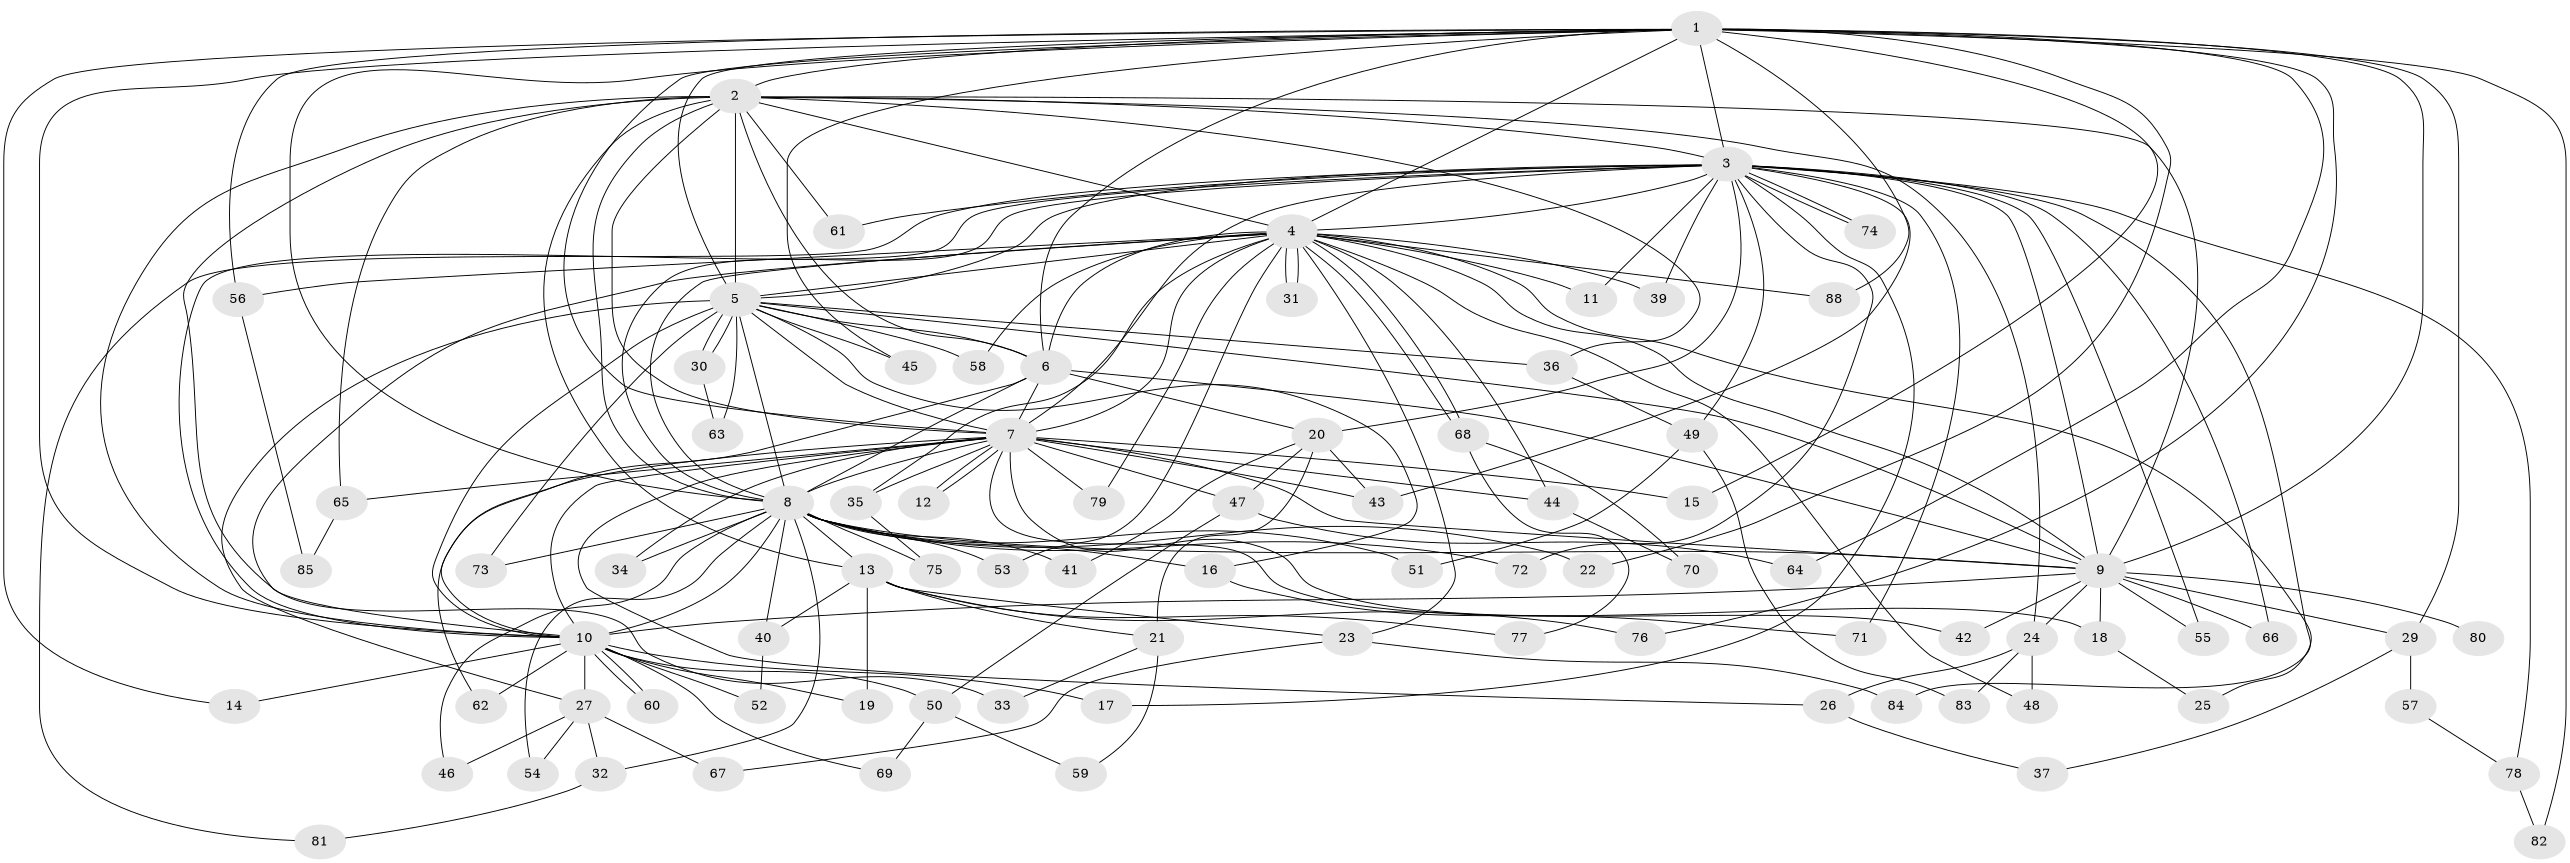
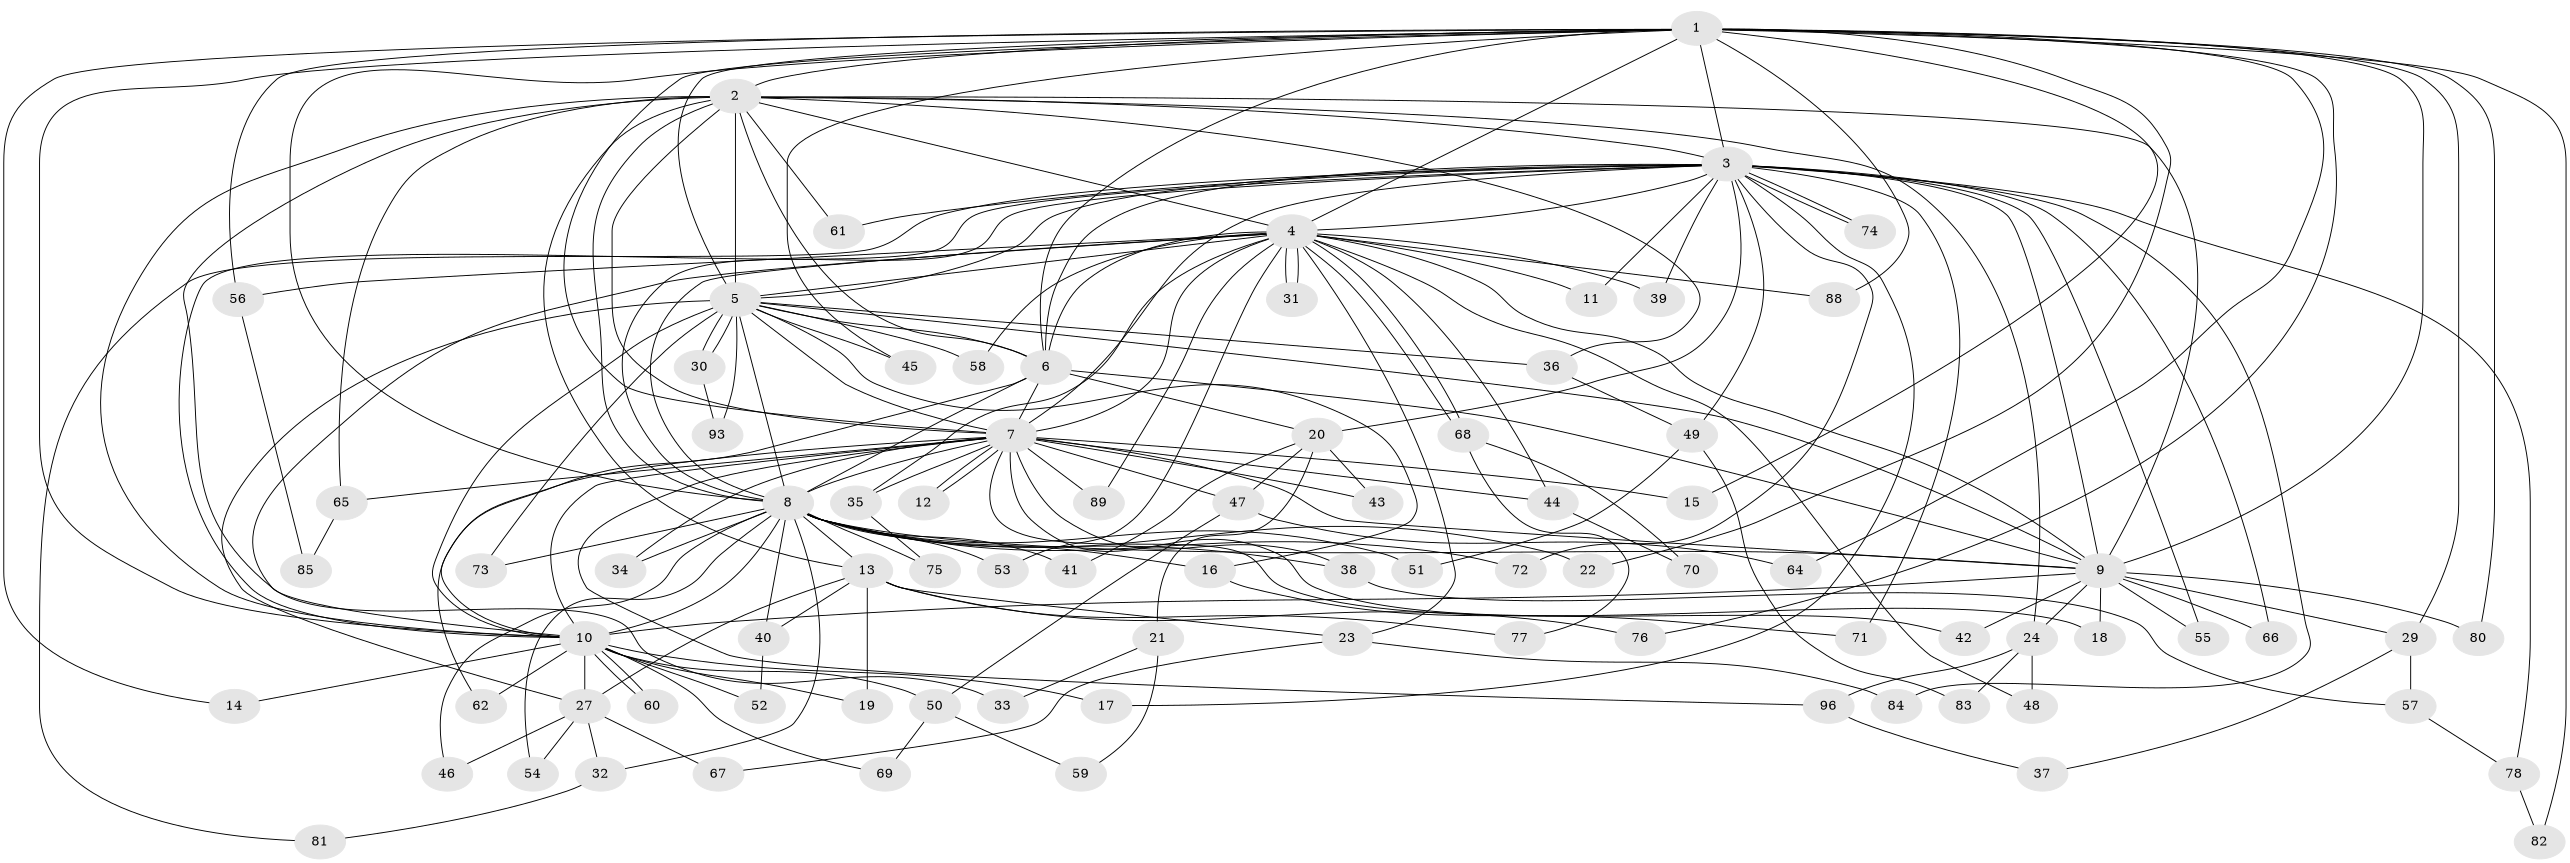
none -> (2460, 85)
(1787, 363) -> (1142, 207)
(718, 435) -> (718, 435)
(1099, 503) -> (1099, 503)
none -> (1349, 571)
(1015, 616) -> (713, 630)
(1829, 706) -> (1829, 706)
(2204, 706) -> none
